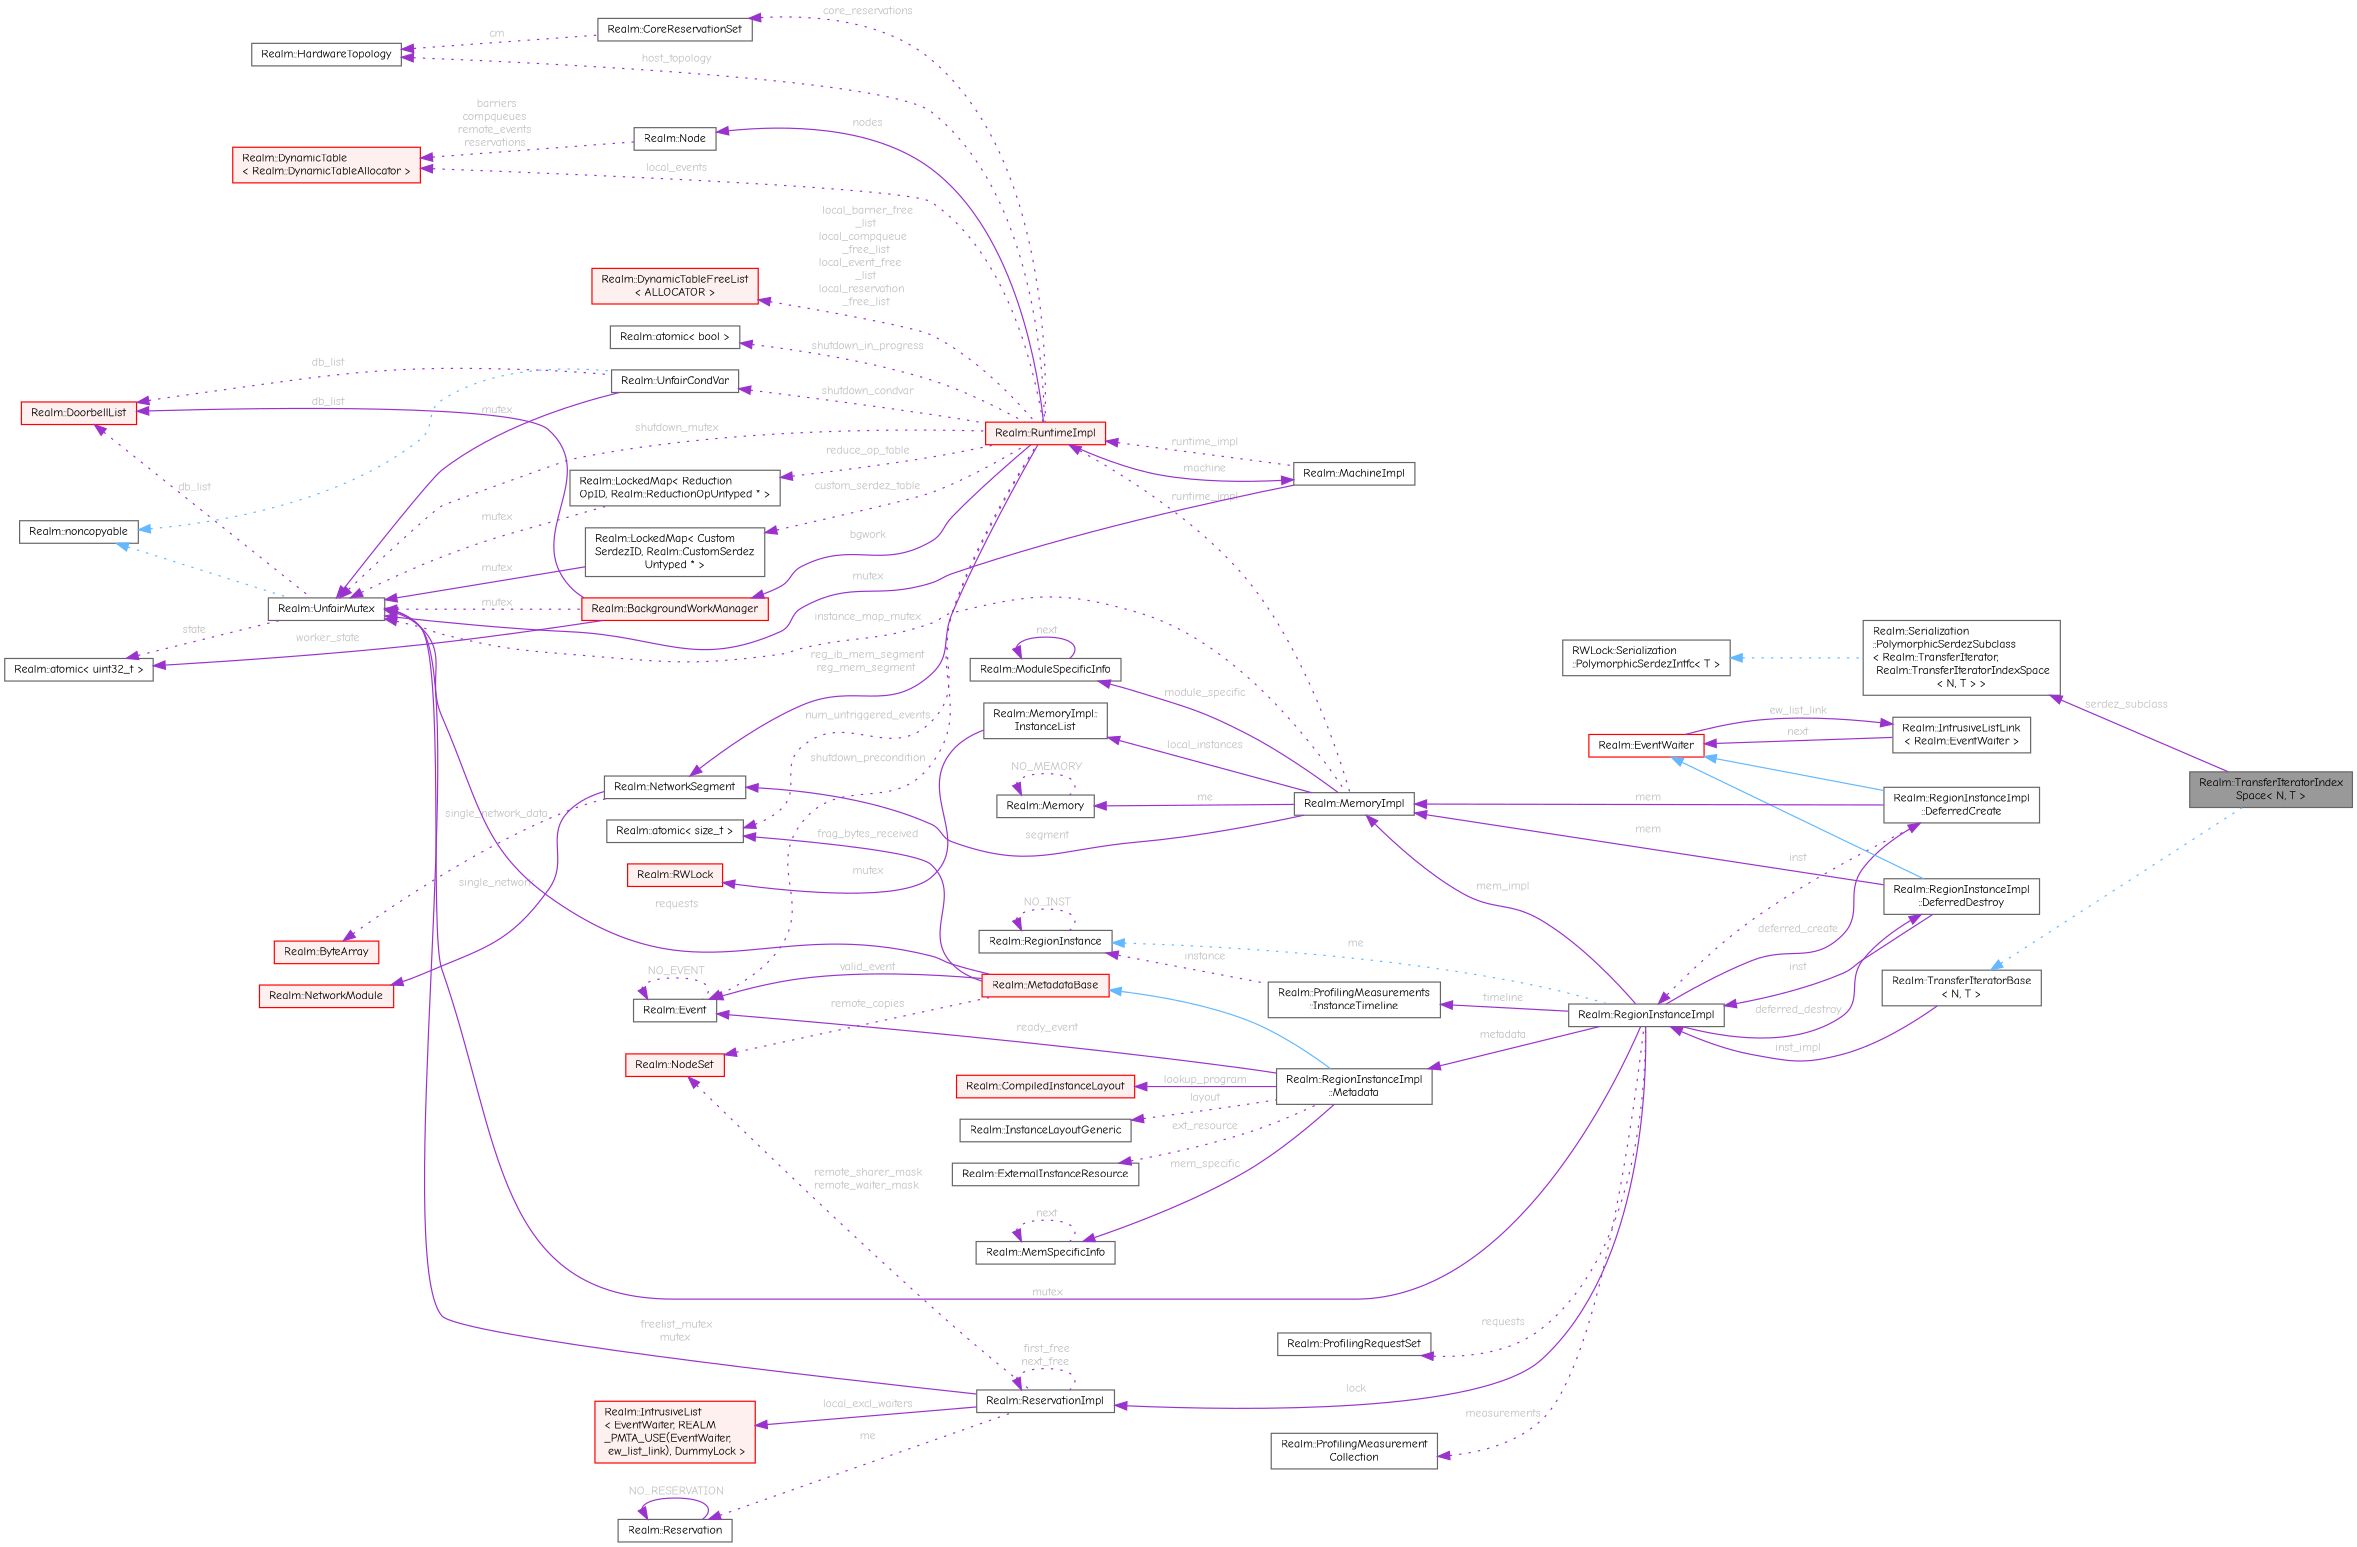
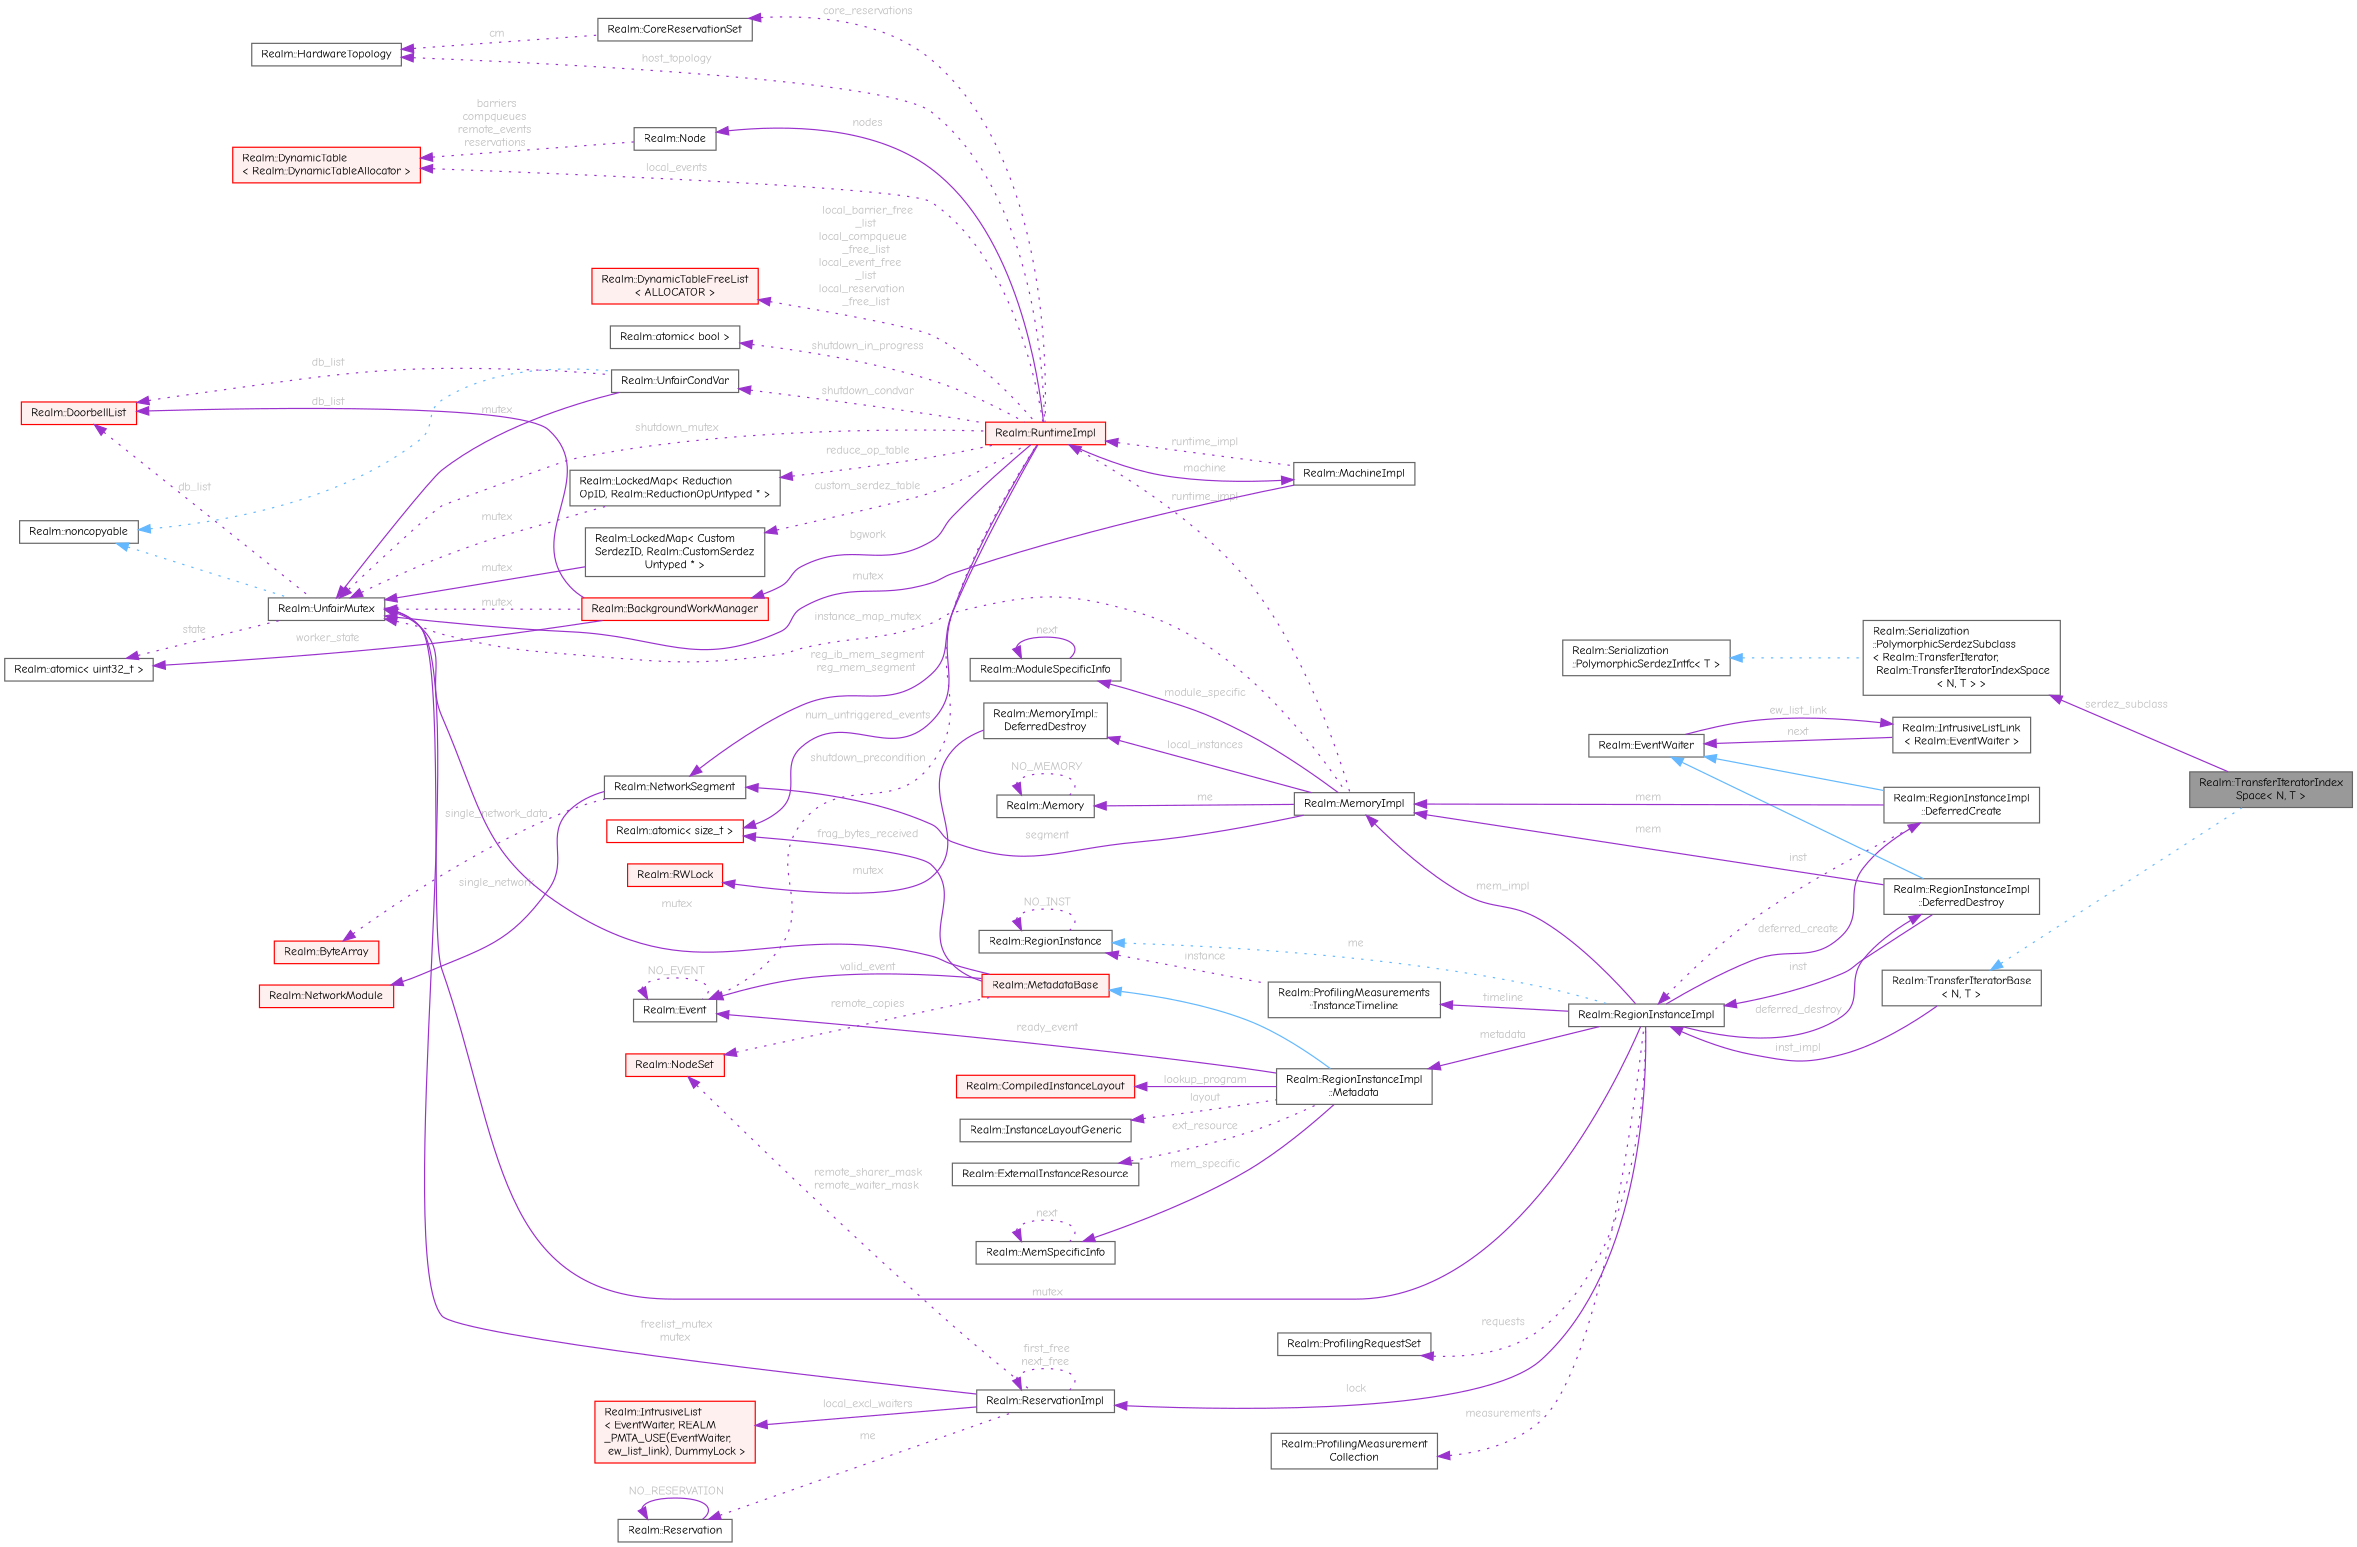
(1646, 658) -> (1646, 658)
(943, 706) -> (943, 706)
(1046, 721) -> (1046, 721)
(1646, 746) -> (1646, 746)
(675, 831) -> (675, 831)
(675, 904) -> (675, 904)
